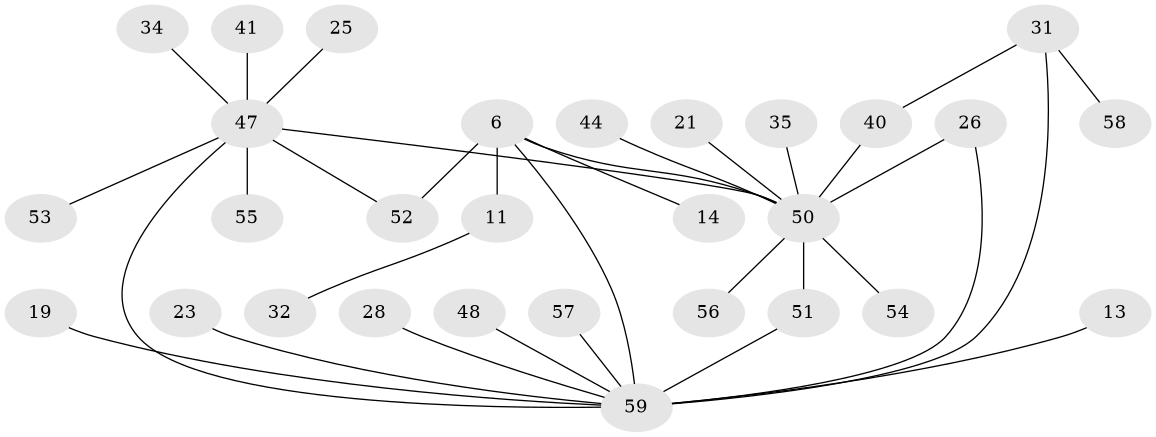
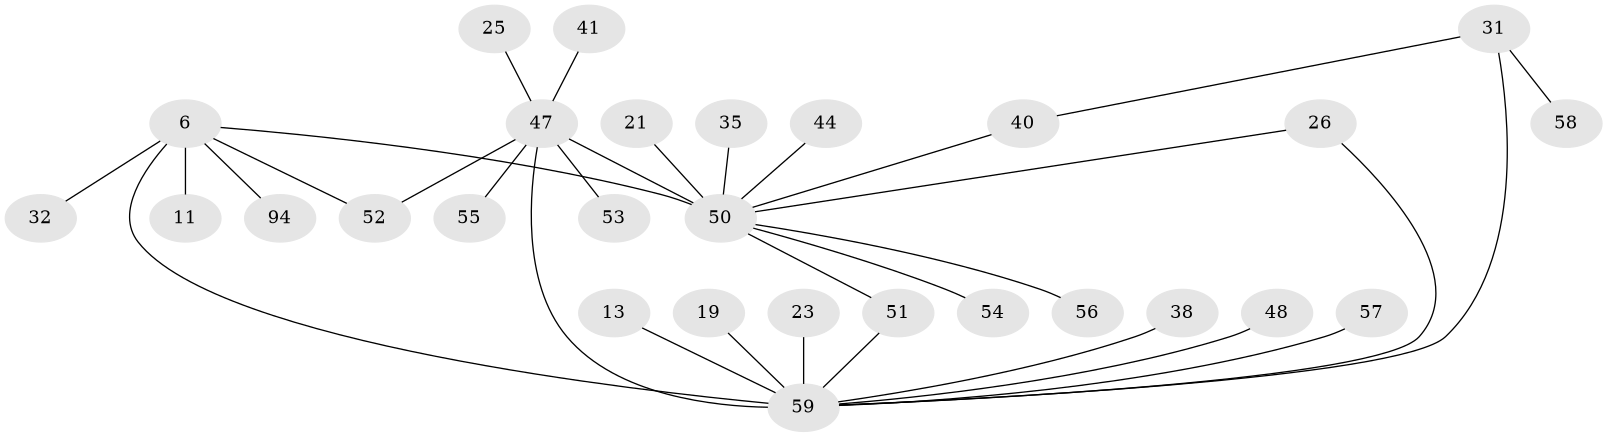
(153, 29) -> none
(709, 218) -> (280, 218)
(389, 266) -> (113, 171)
(375, 313) -> (1182, 313)
